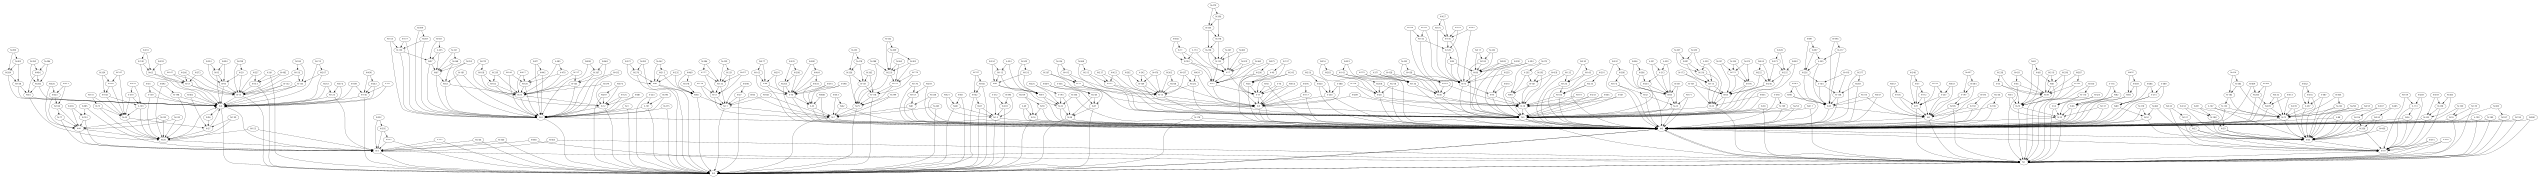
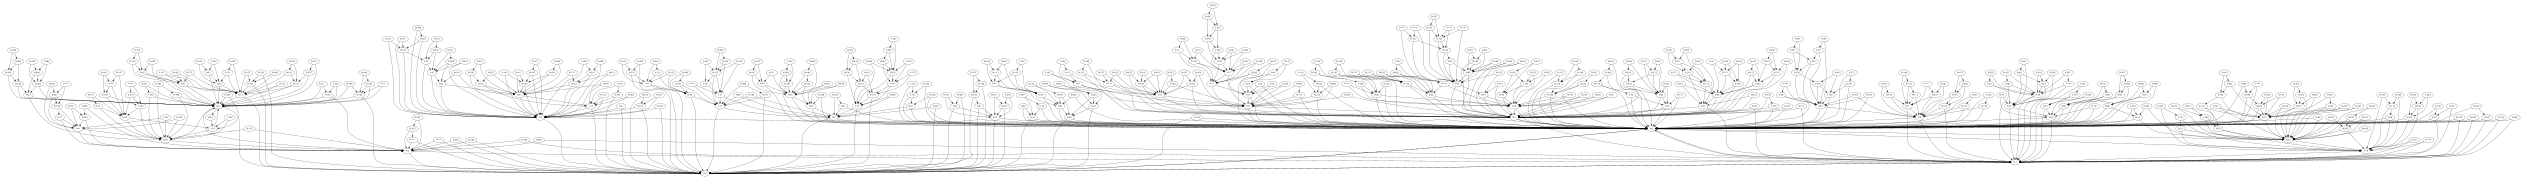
(1291, 73) -> none
(725, 78) -> (711, 78)
none -> (698, 95)
(2370, 112) -> (2356, 123)
